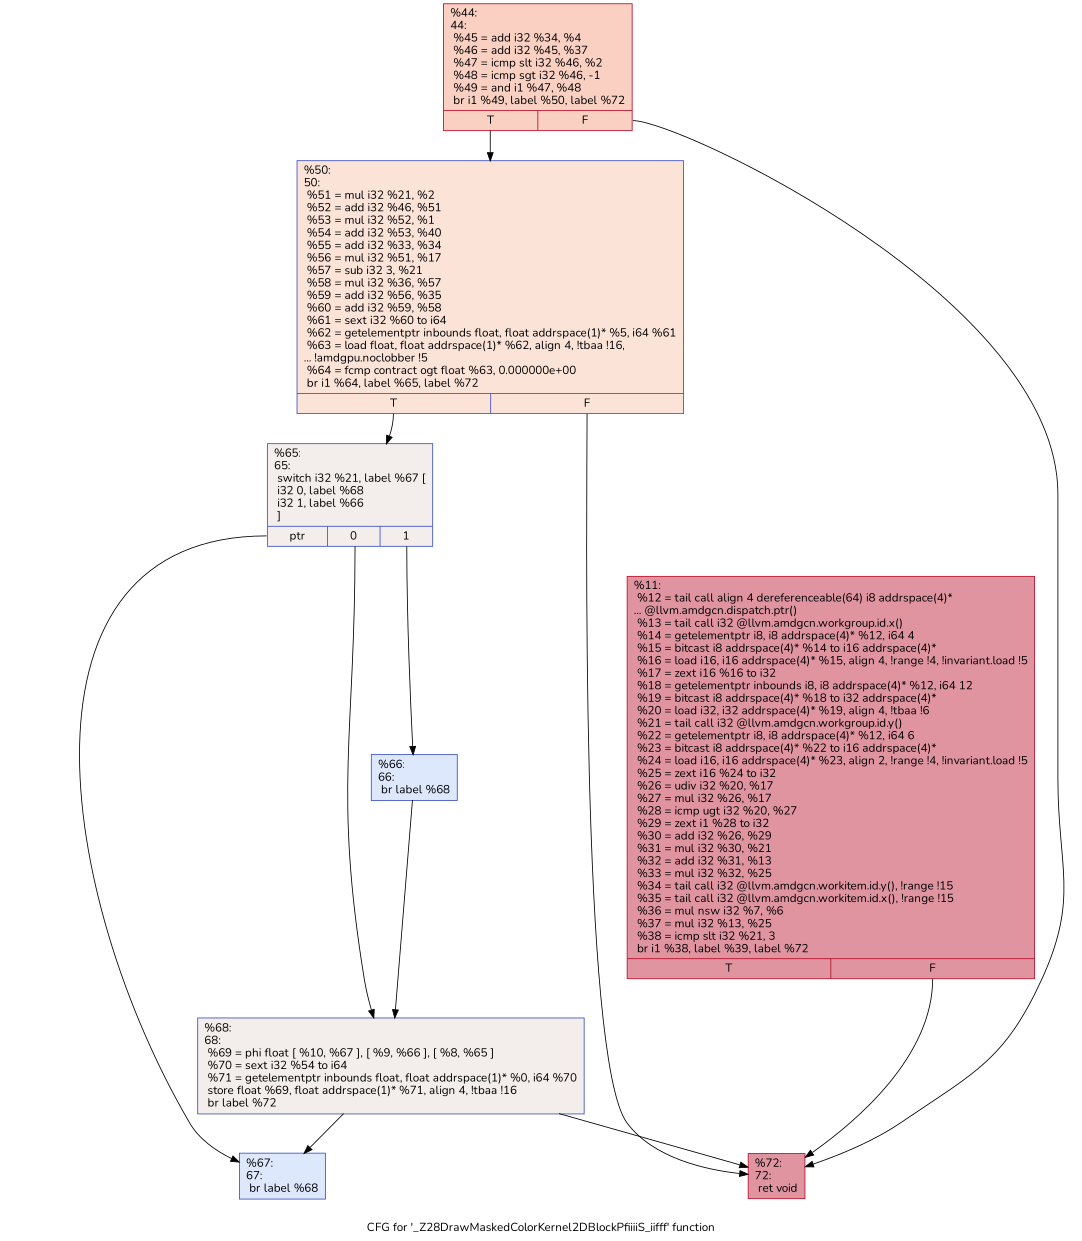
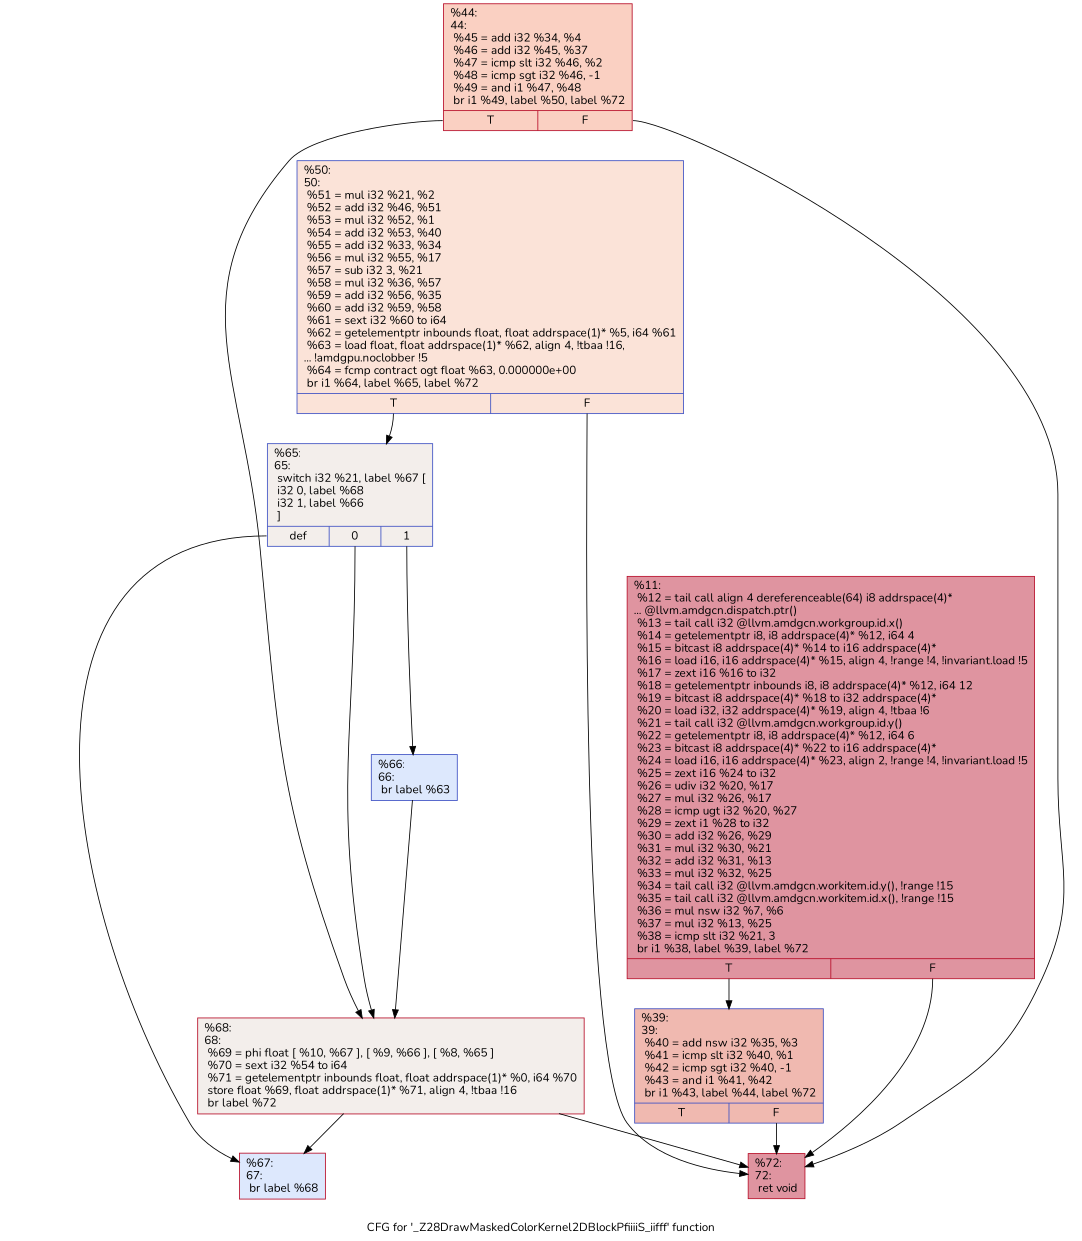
(490, 142) -> (254, 503)
(373, 258) -> (373, 258)
(297, 536) -> (298, 536)
(414, 790) -> (414, 790)
(391, 1066) -> (391, 1066)
none -> (729, 1066)
(282, 1176) -> (282, 1176)
